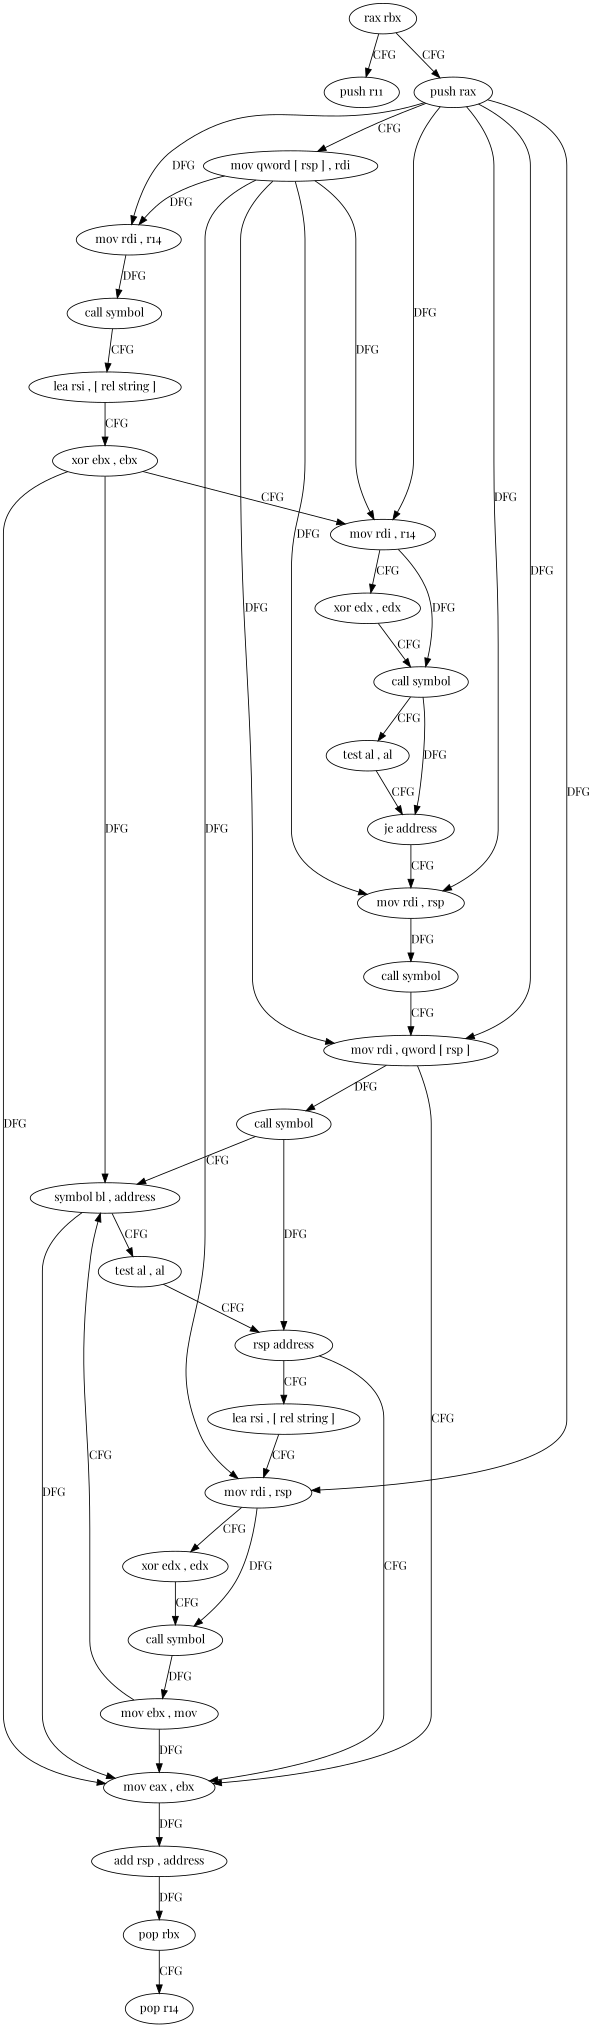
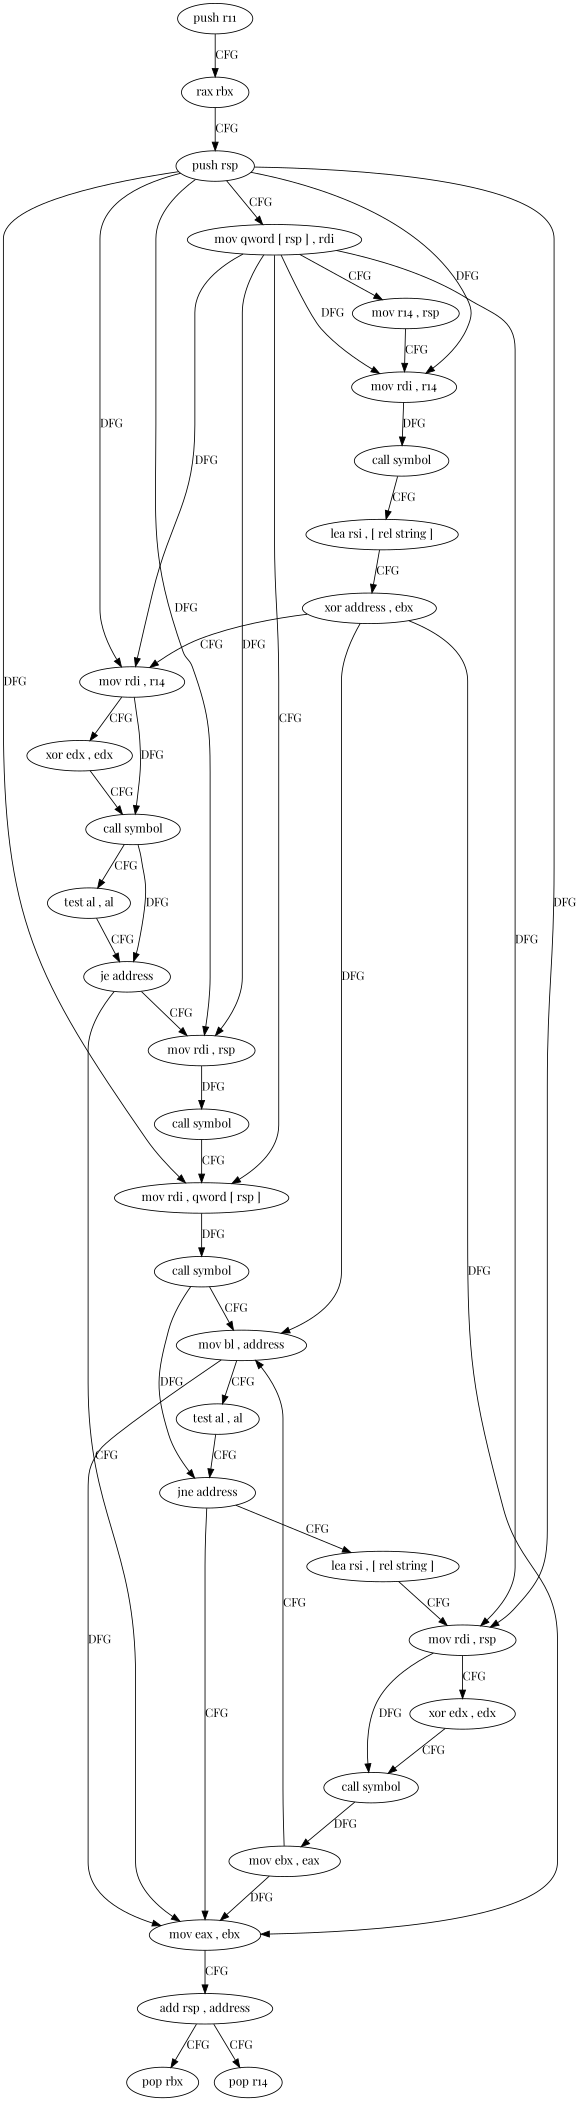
(374, 51) -> (215, 51)
(453, 92) -> (215, 166)
none -> (406, 313)
(105, 461) -> (369, 608)
(257, 608) -> (291, 719)
(105, 1198) -> (241, 1345)
(284, 1345) -> (208, 1493)
(431, 1504) -> (91, 1436)
(159, 1714) -> (285, 1861)
(171, 1824) -> (217, 1972)
(171, 1898) -> (198, 2046)
(159, 1968) -> (225, 2042)
